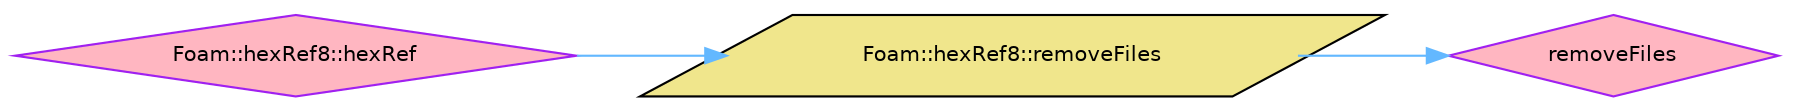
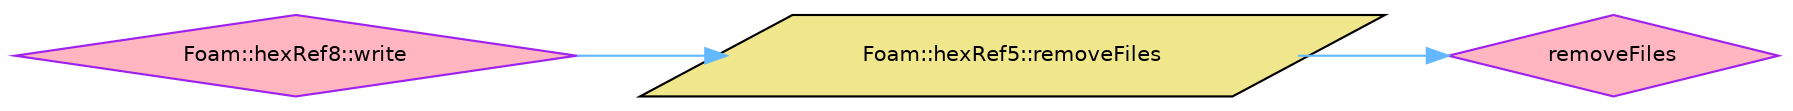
(296, 56) -> (296, 56)
(1012, 56) -> (1012, 56)
